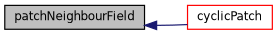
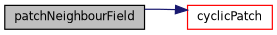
(172, 25) -> (160, 9)
